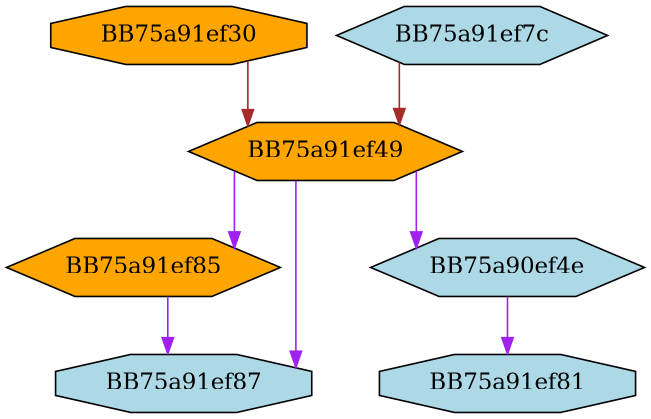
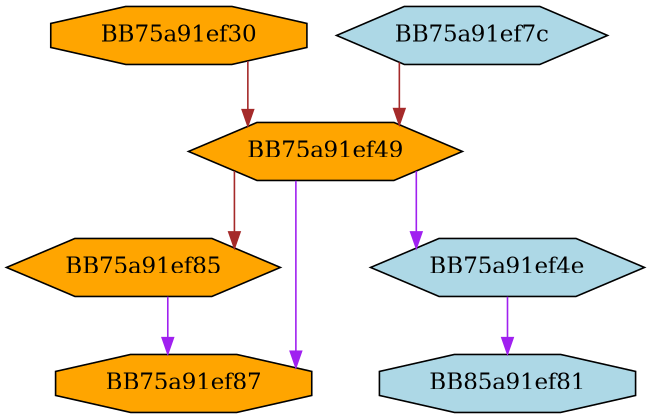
(234, 202) -> (234, 202)
(508, 267) -> (508, 267)
(184, 383) -> (184, 383)
(508, 383) -> (508, 383)
